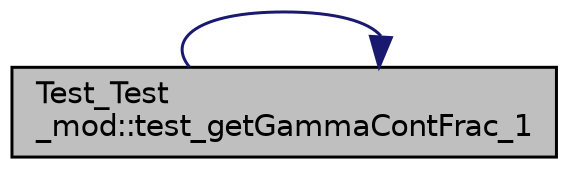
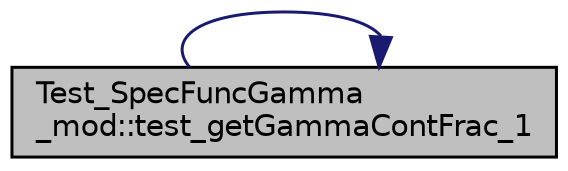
(284, 112) -> (284, 112)
